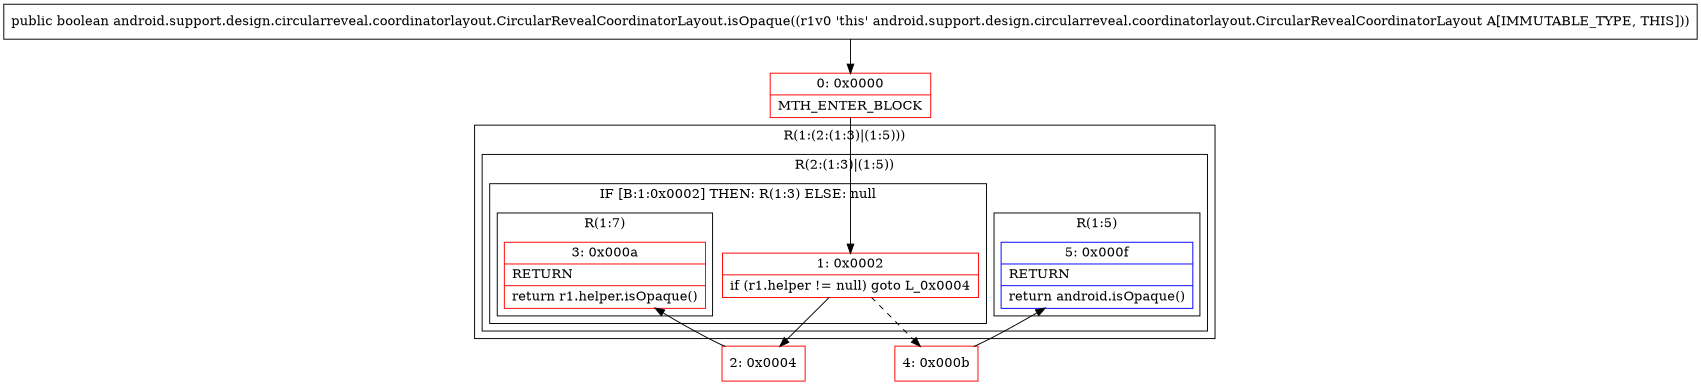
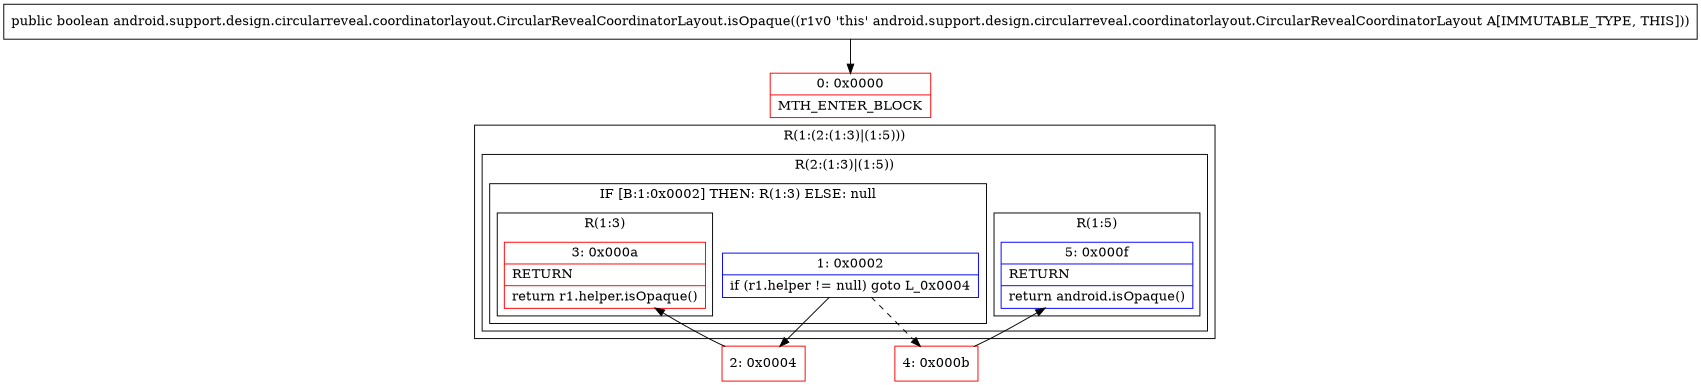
(850, 178) -> none
(605, 224) -> (605, 224)
(850, 275) -> (850, 275)
